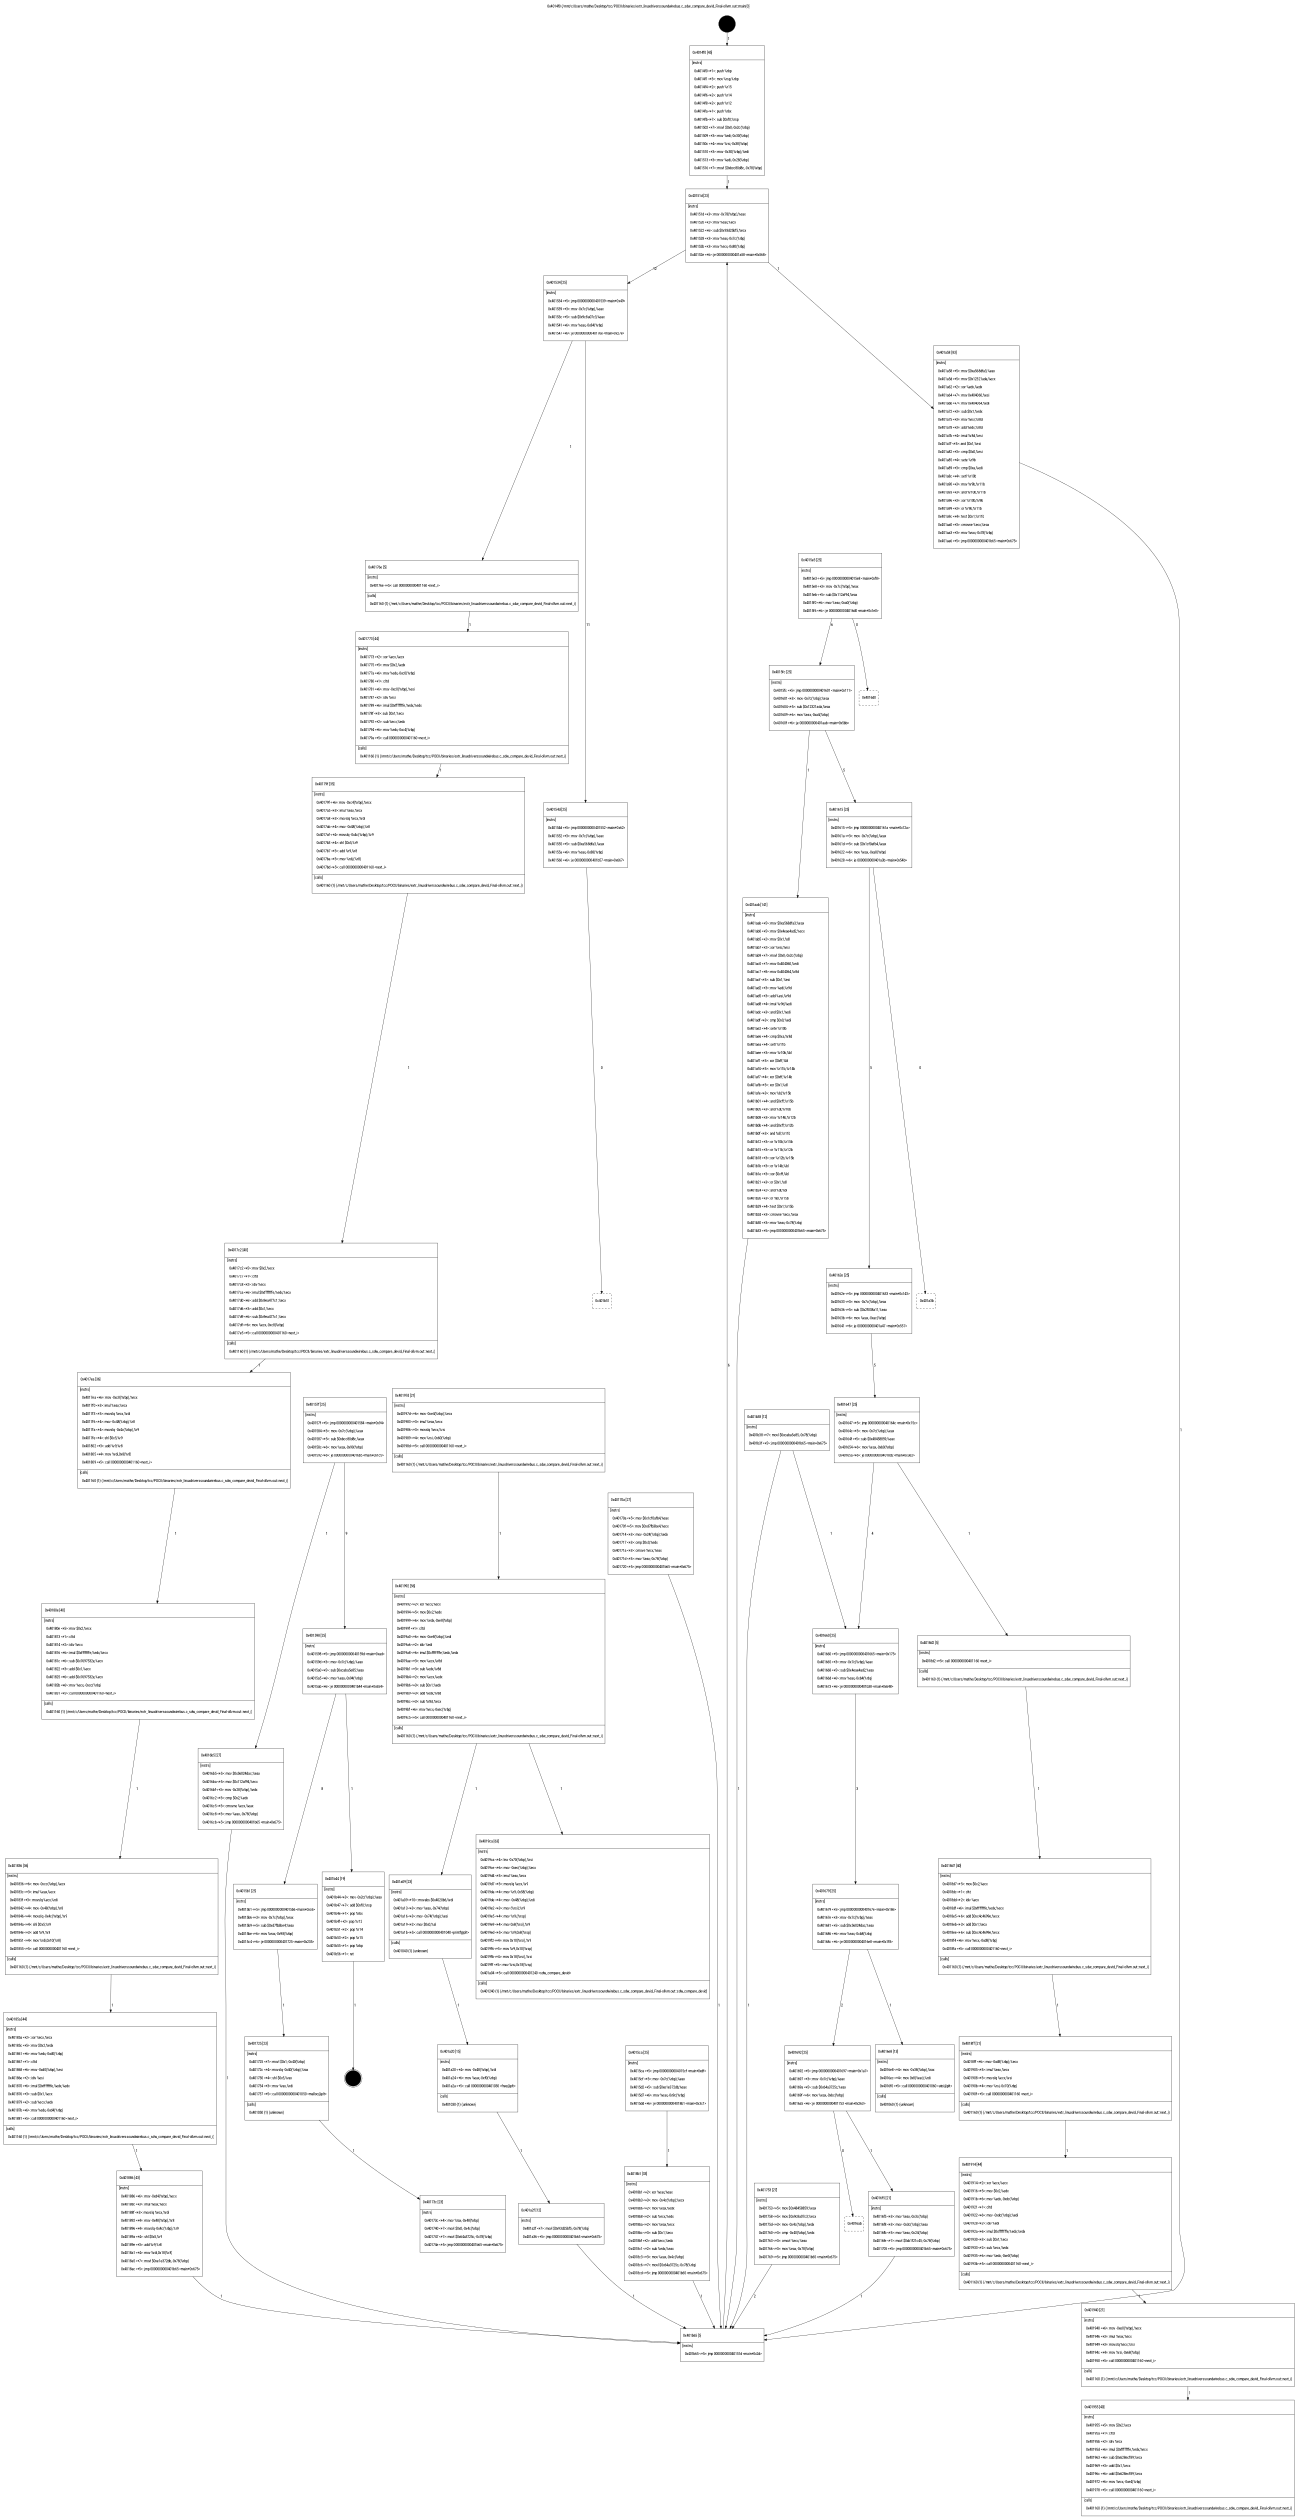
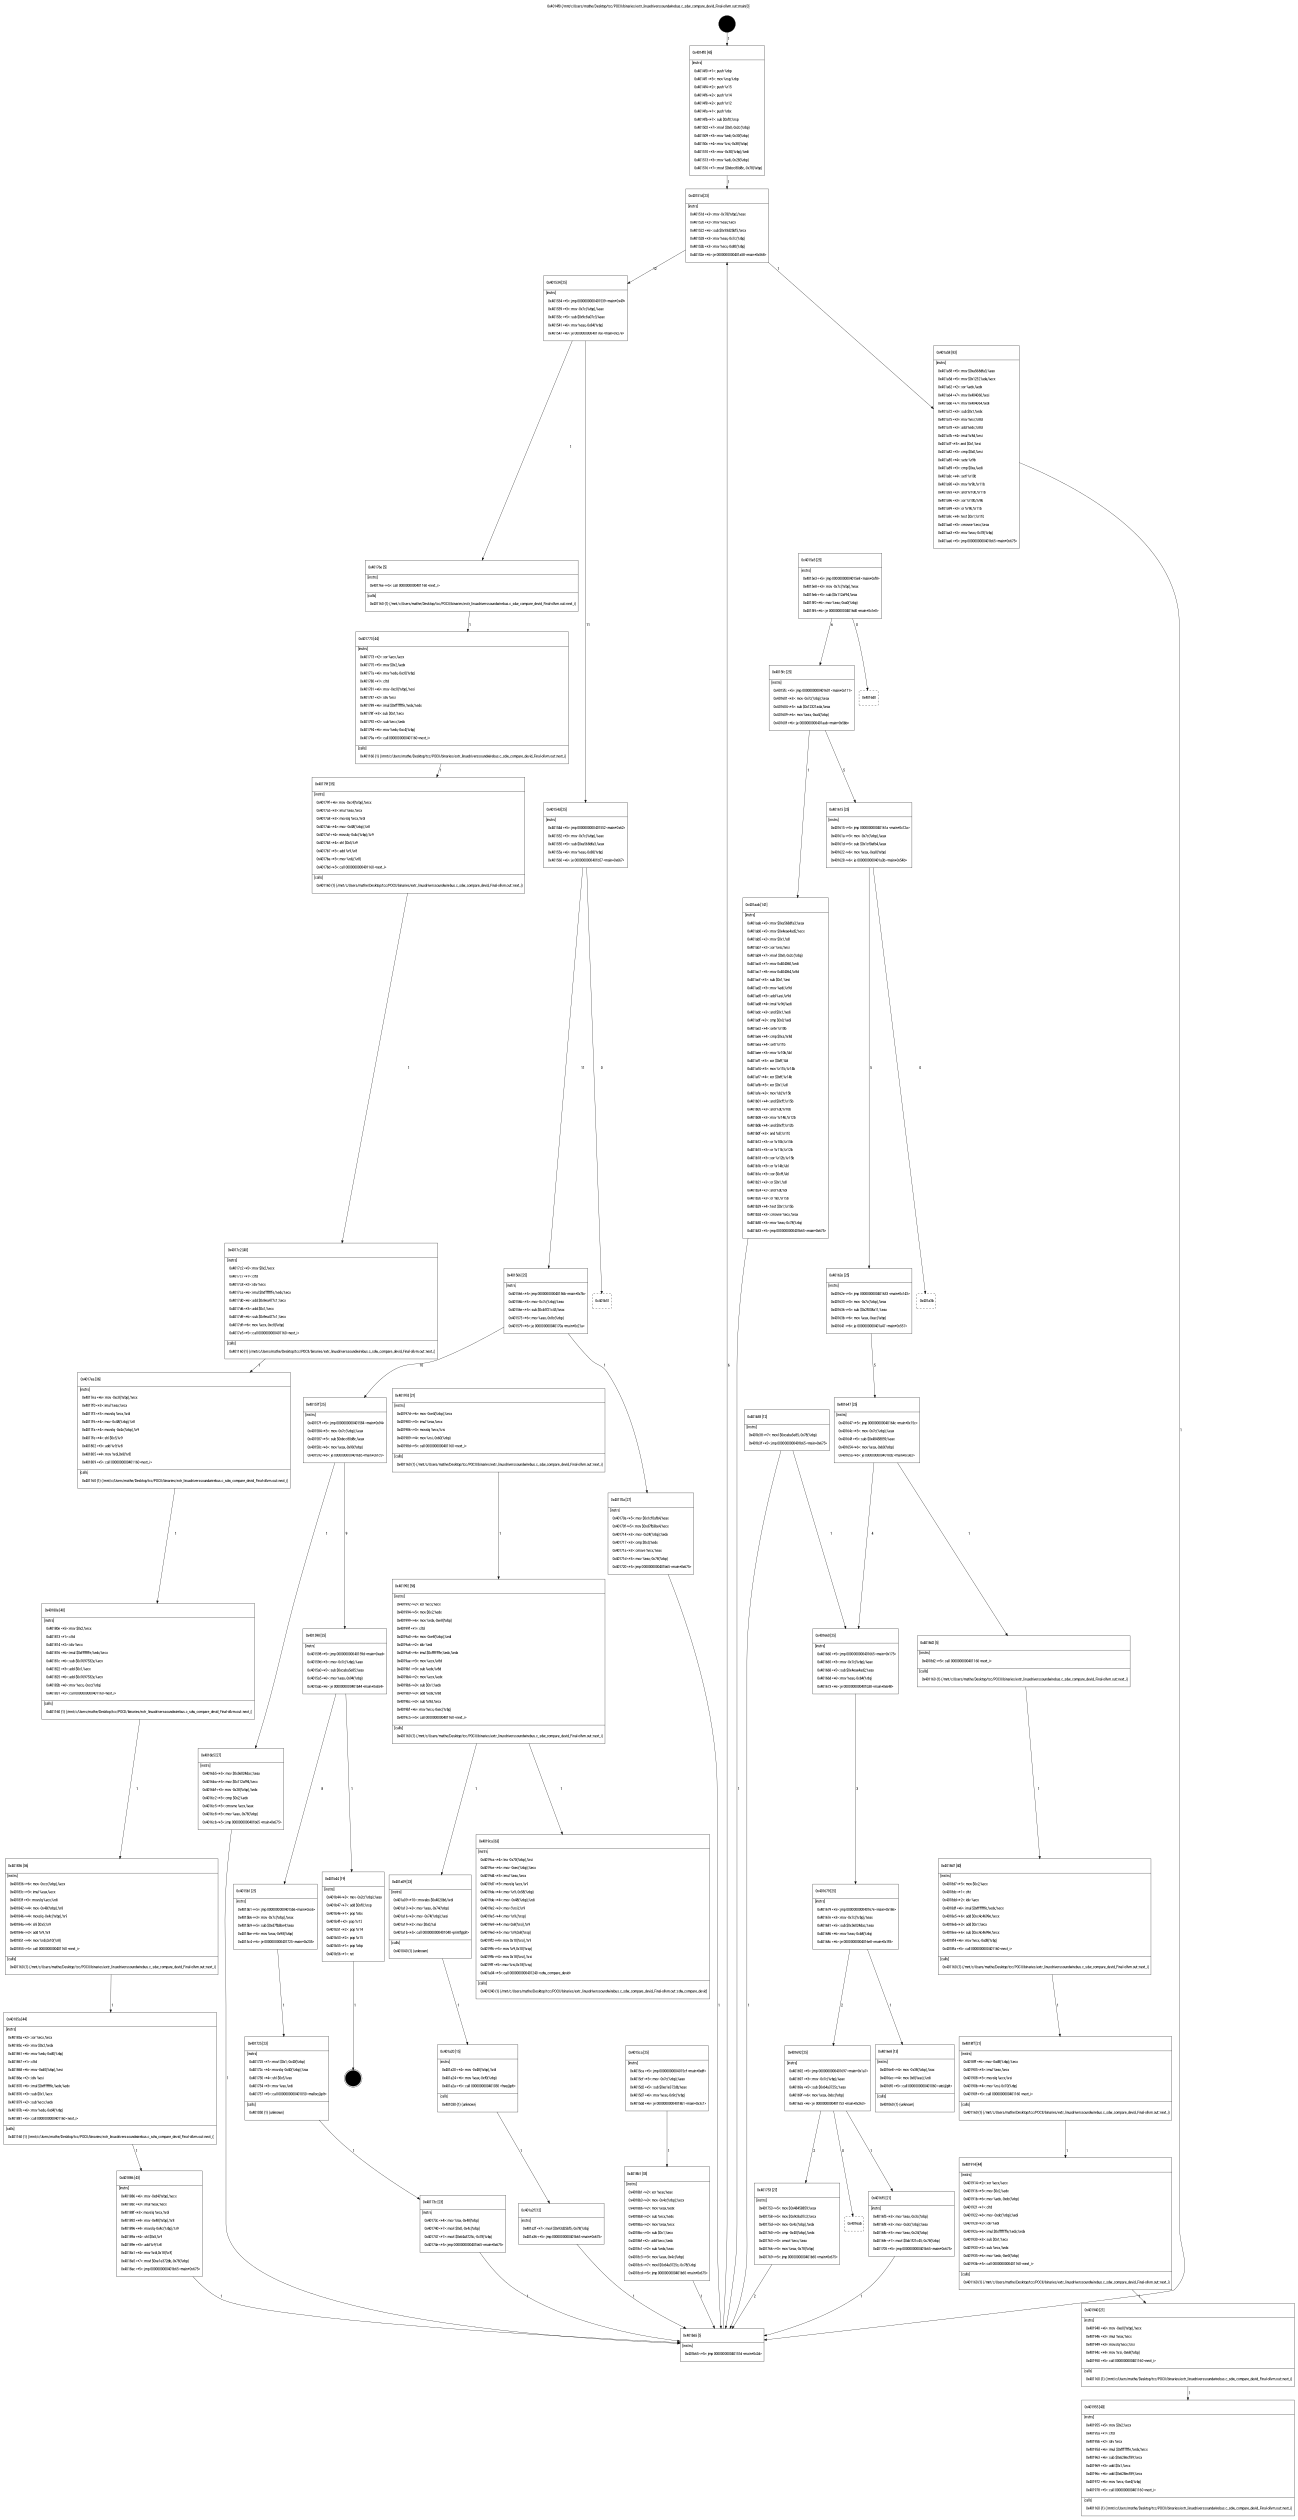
none -> (546, 1301)
none -> (813, 2146)
none -> (569, 2316)
